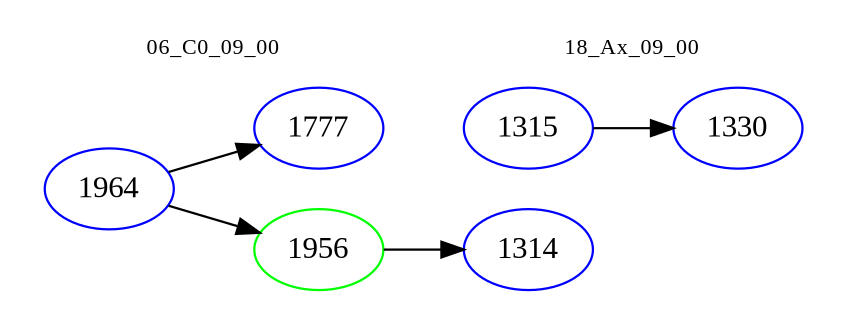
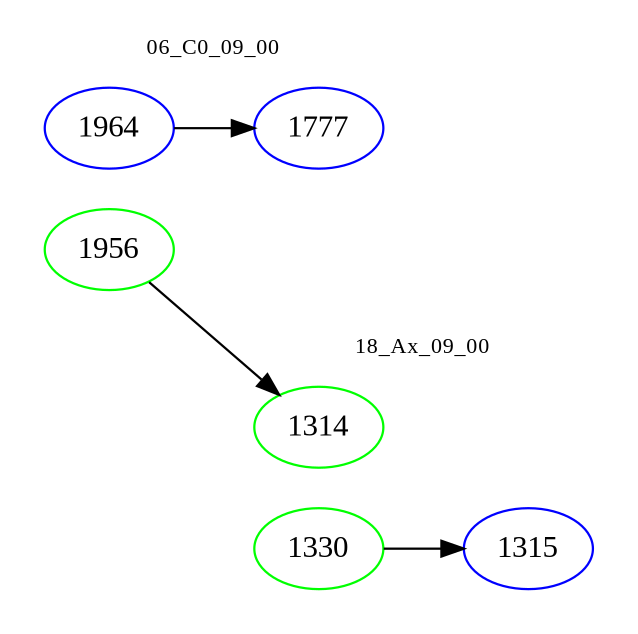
(622, 128) -> (412, 549)
(738, 128) -> (319, 549)
(203, 216) -> none
(528, 250) -> (319, 427)
